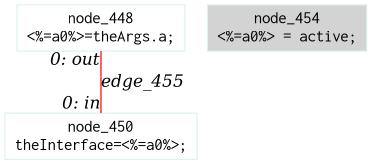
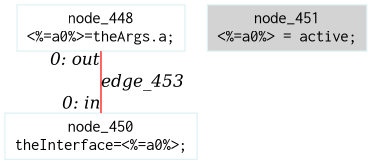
(287, 28) -> (287, 28)
(143, 82) -> (143, 82)
